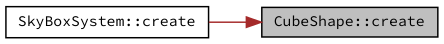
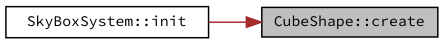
(107, 22) -> (107, 22)
